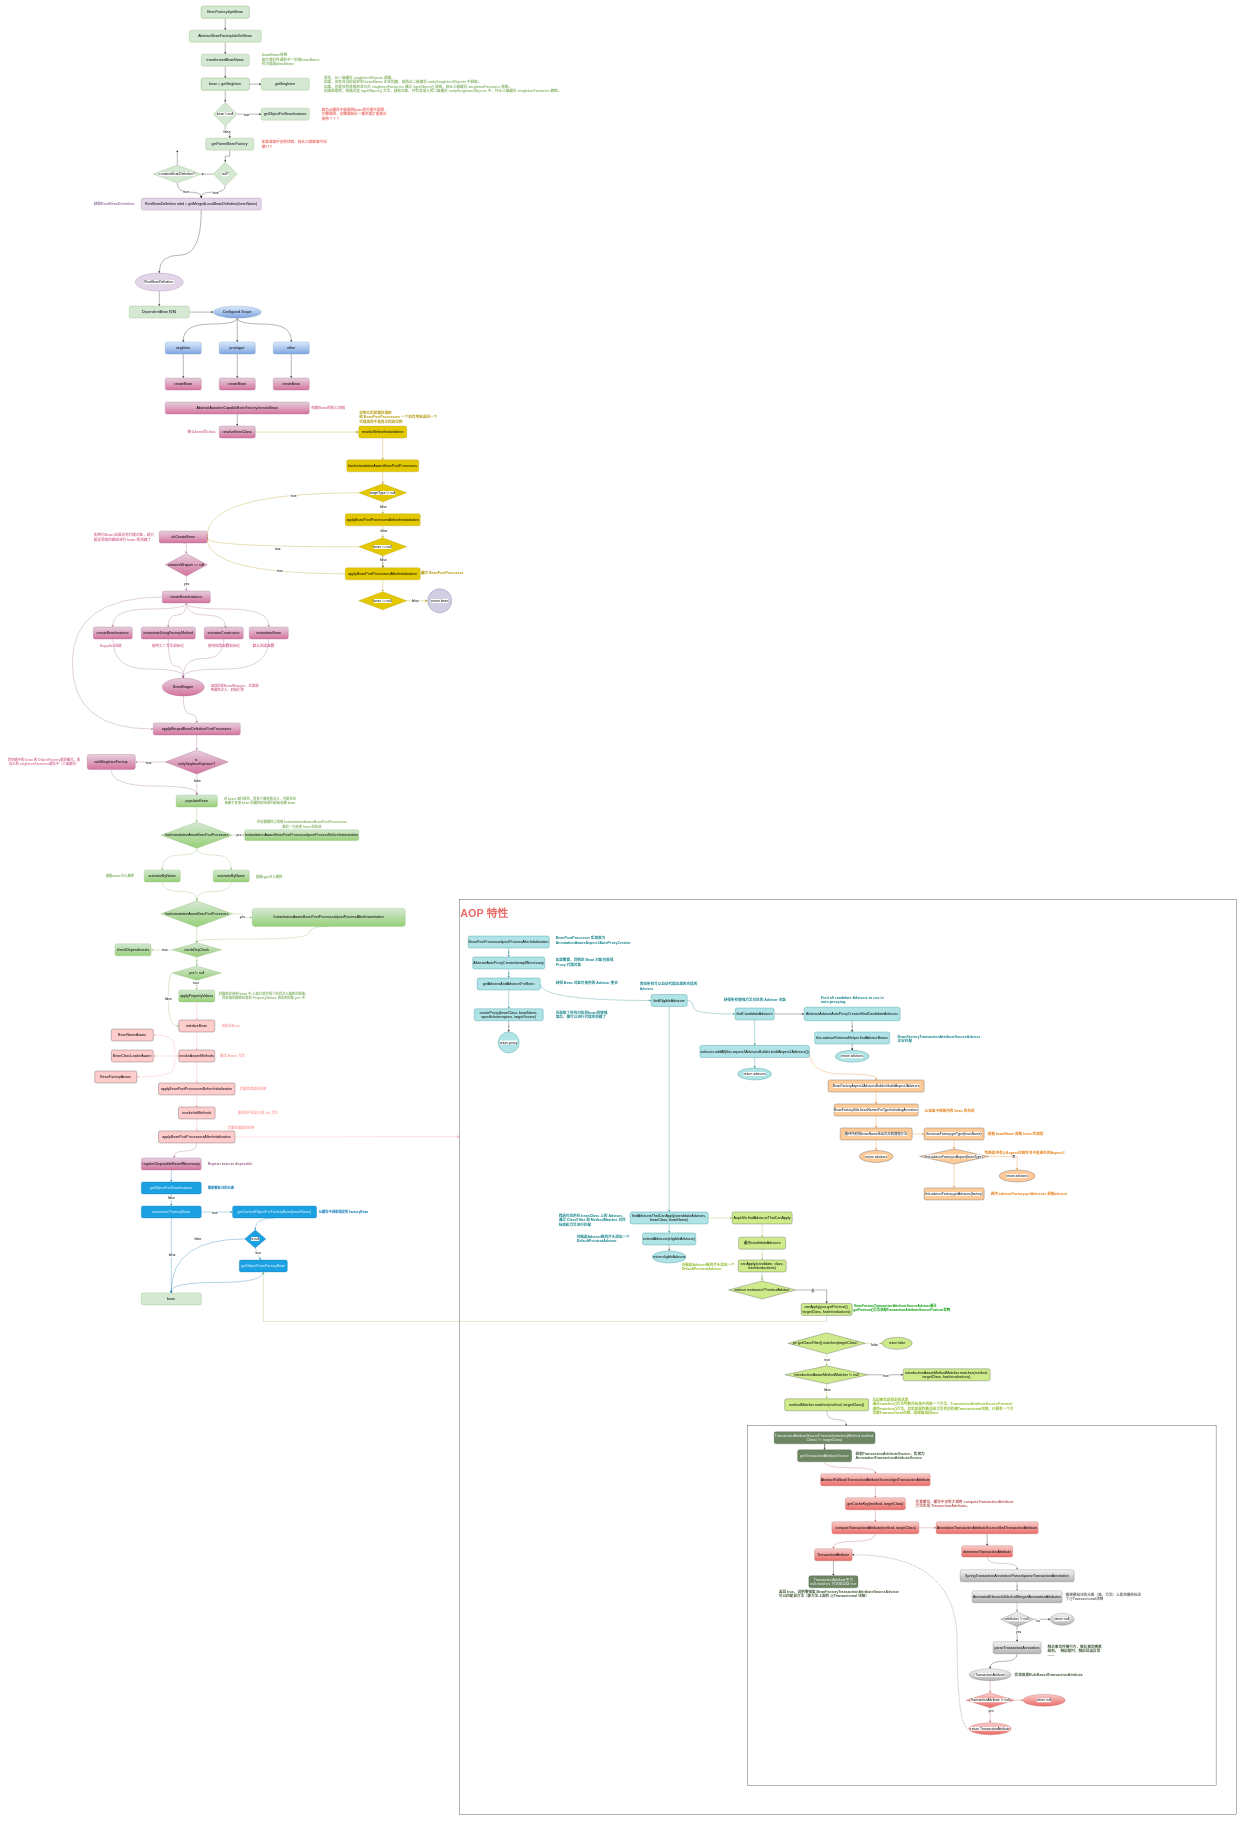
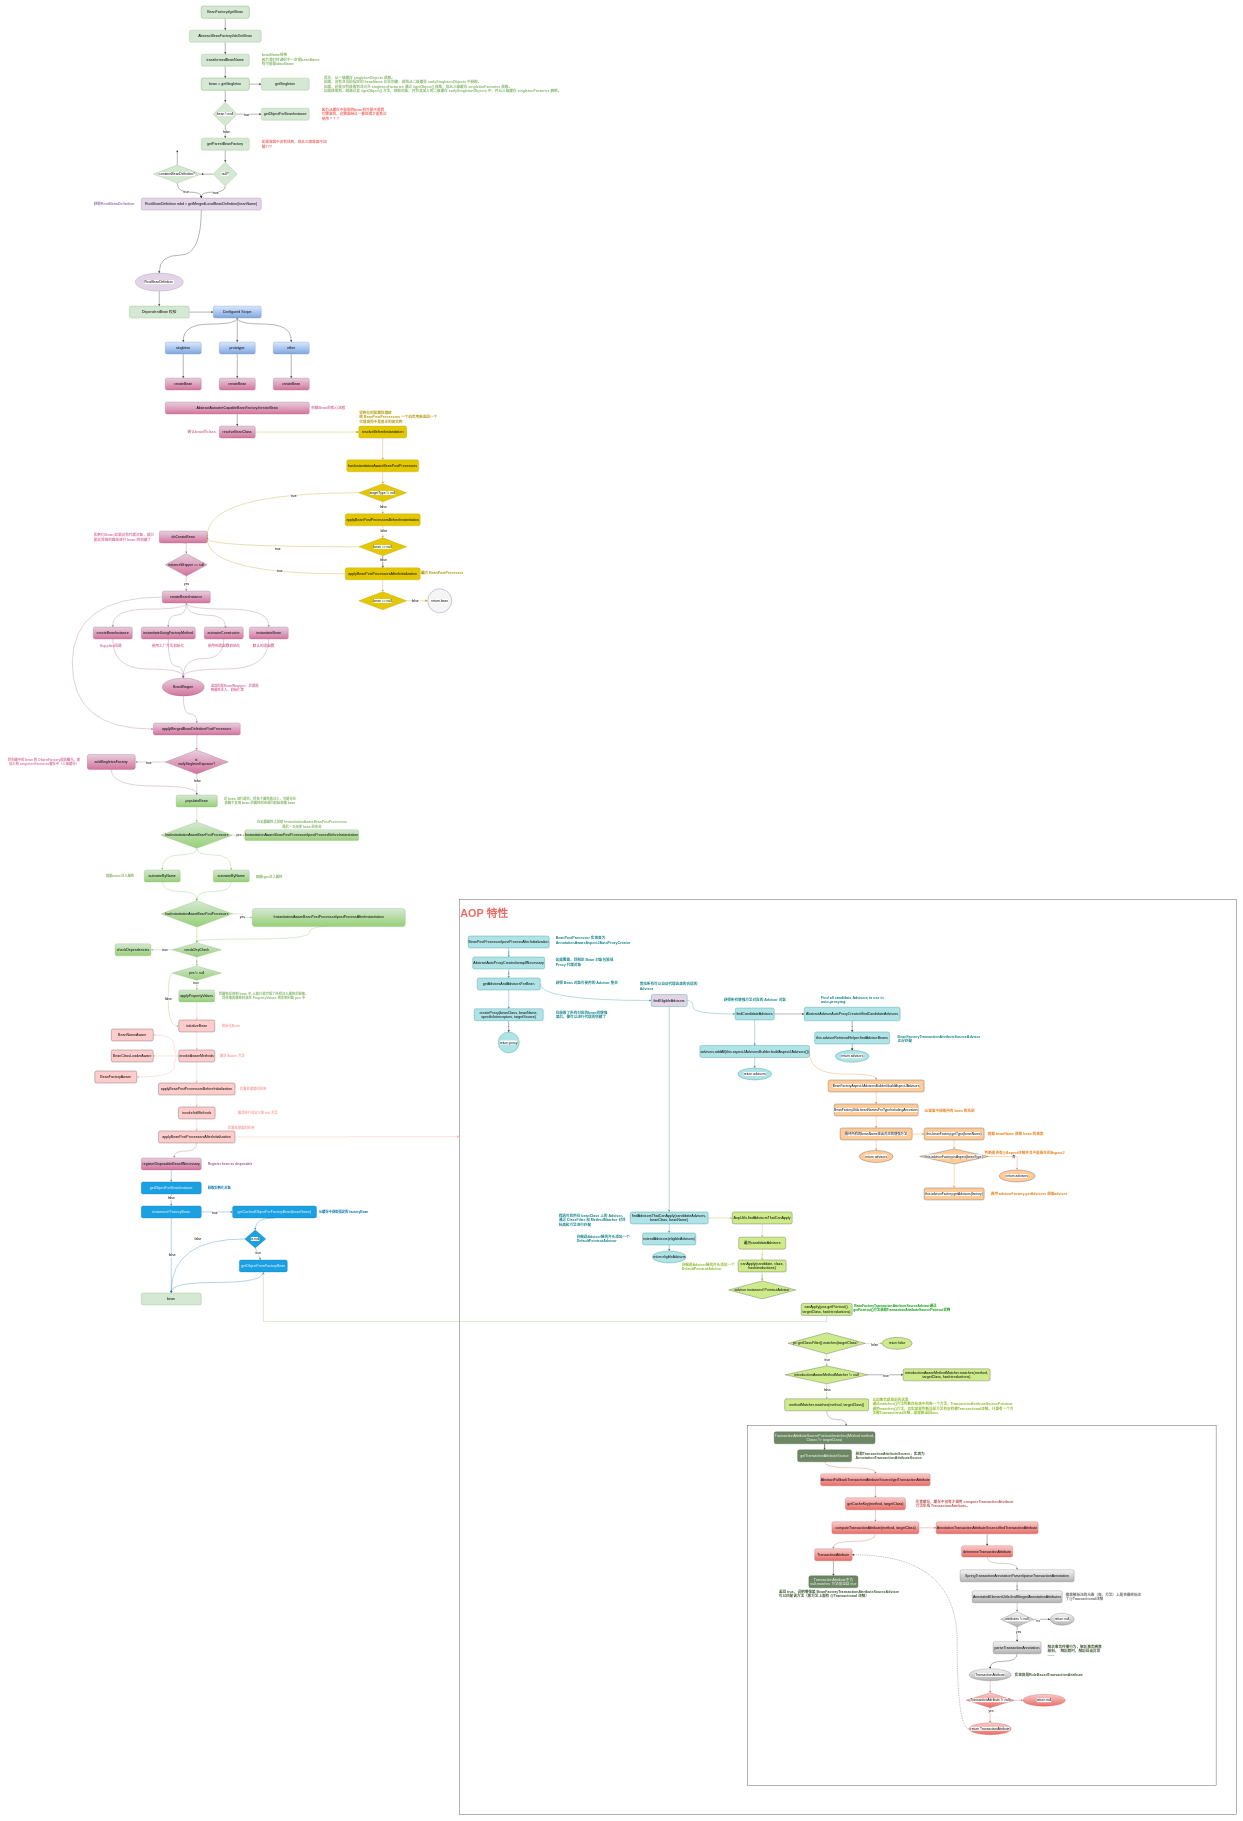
(230, 144) -> (225, 144)
(237, 312) -> (237, 312)
(440, 601) -> (440, 601)
(669, 1001) -> (669, 1001)
(222, 1188) -> (220, 1188)
(812, 1290) -> none
